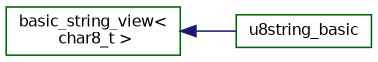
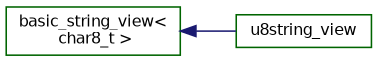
(304, 31) -> (304, 31)
